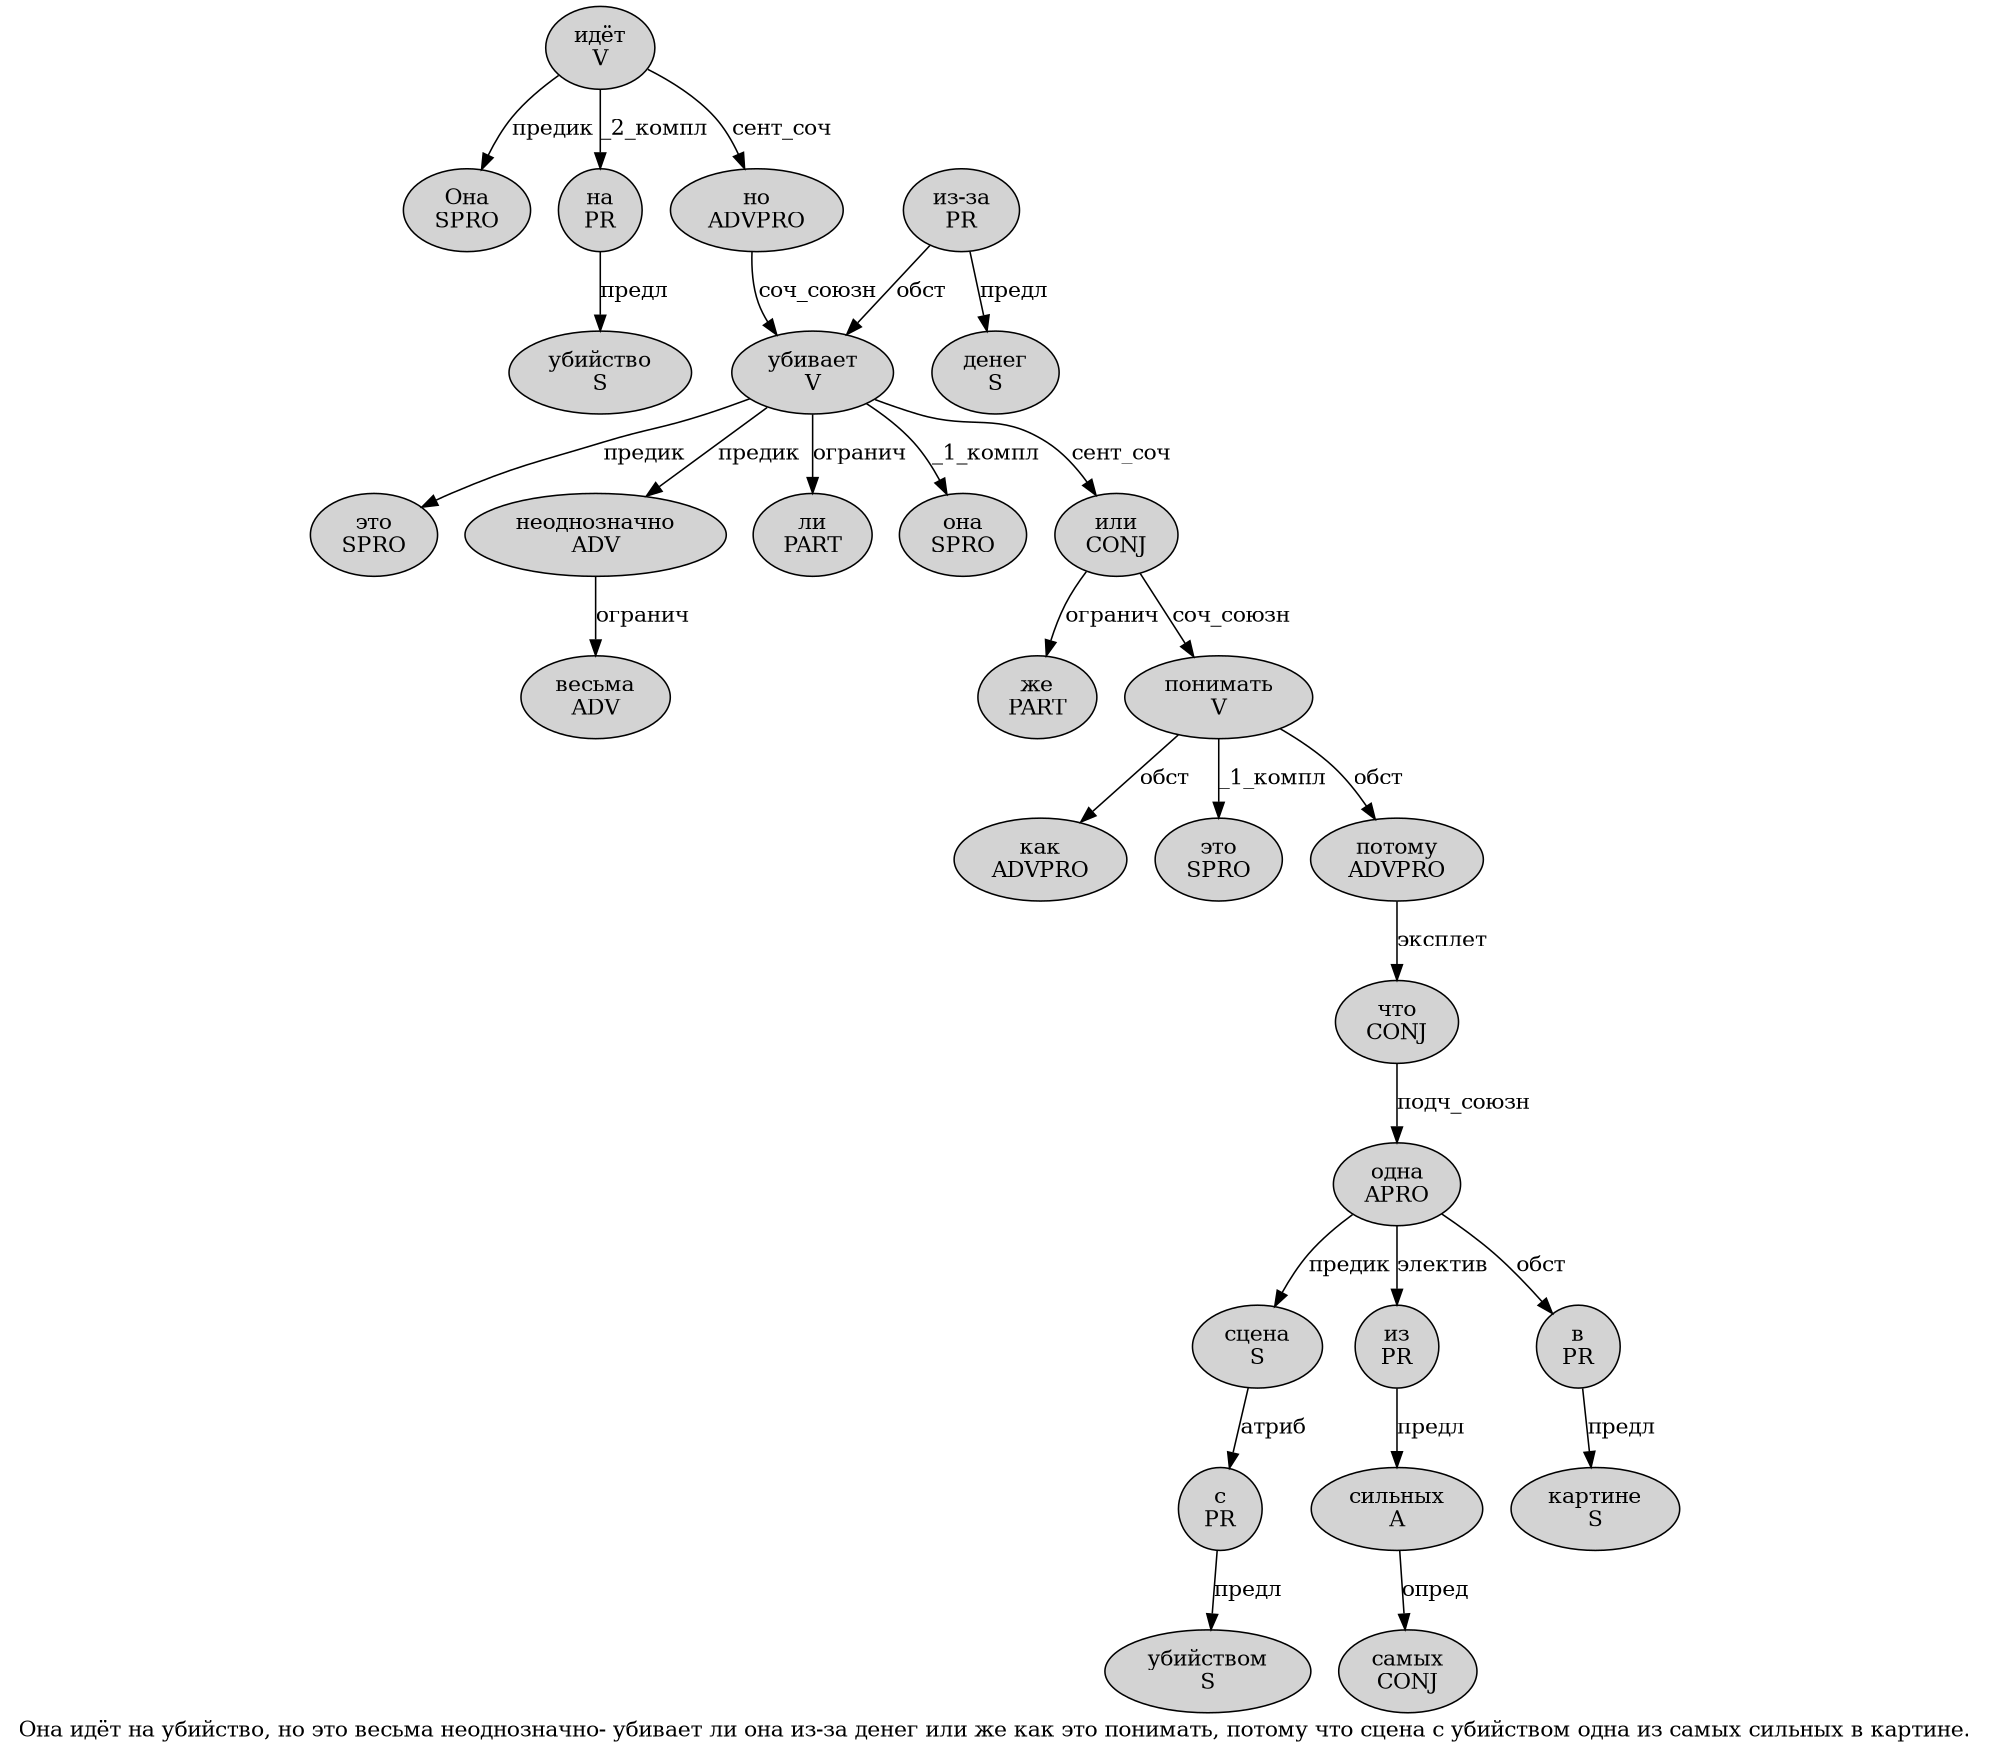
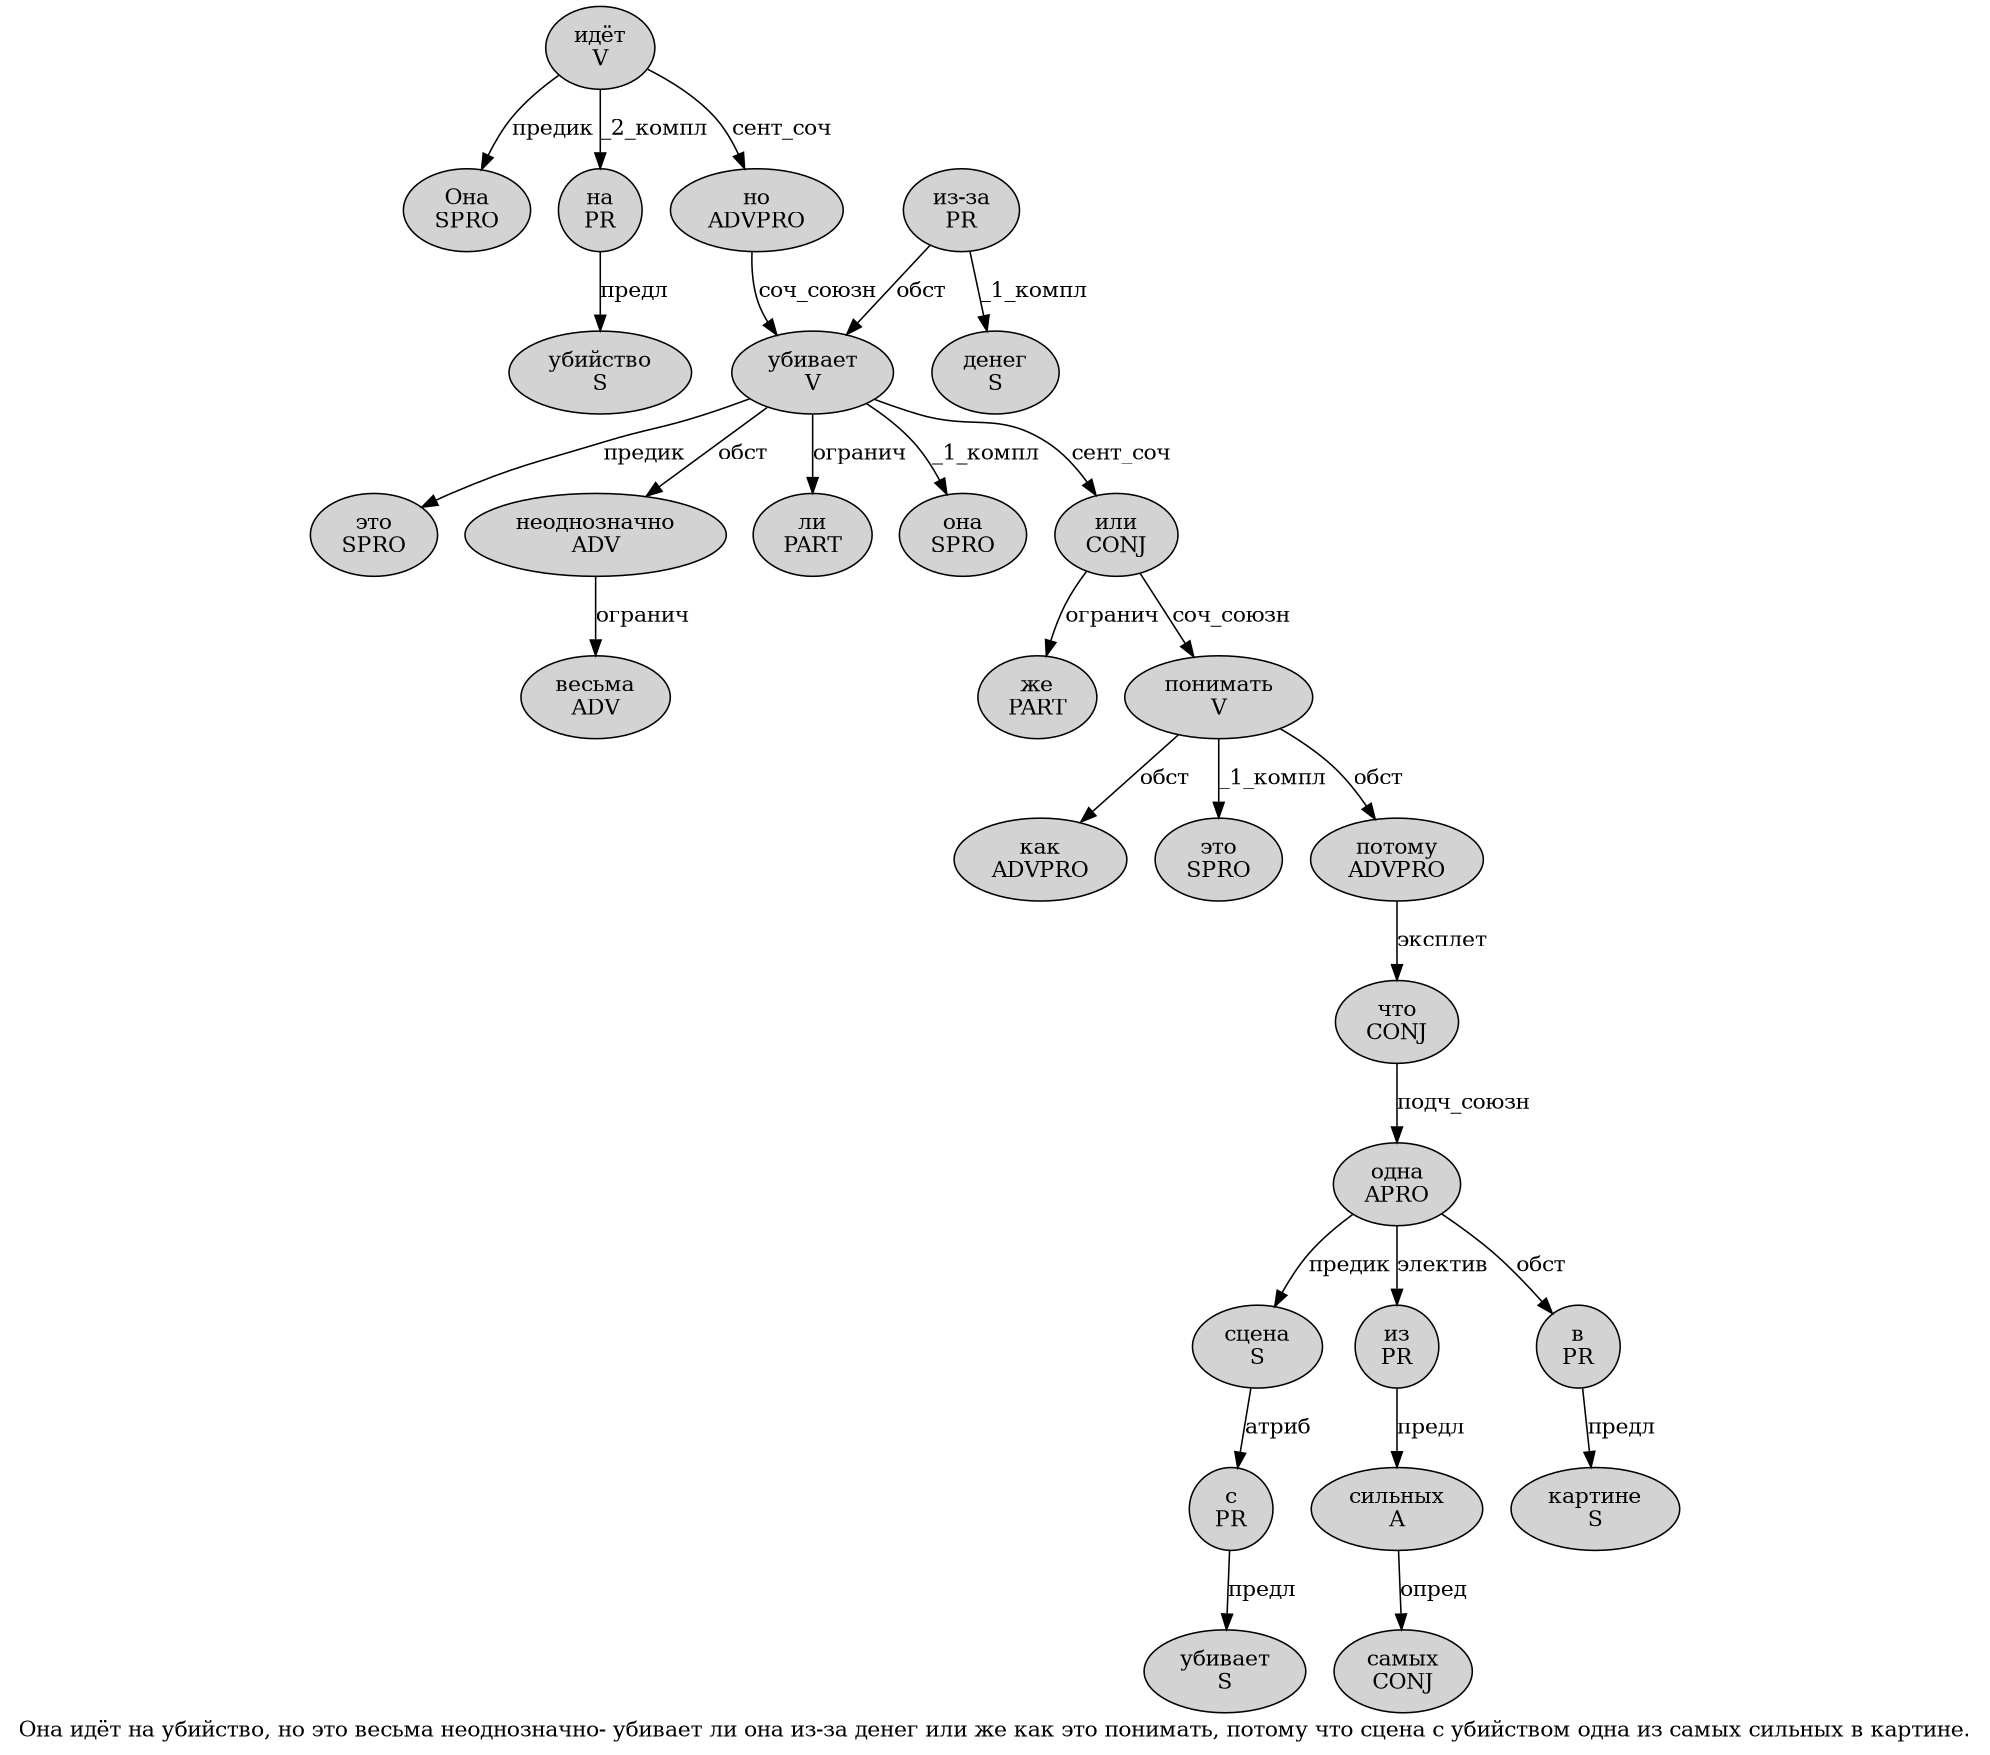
(1014, 291) -> (1034, 291)
(759, 454) -> (743, 454)
(1208, 1671) -> (1225, 1671)
